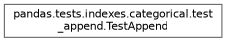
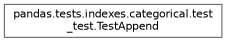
(113, 21) -> (113, 21)
